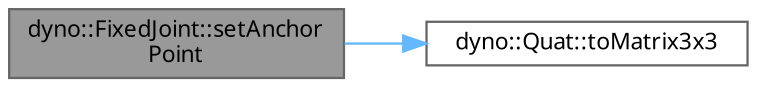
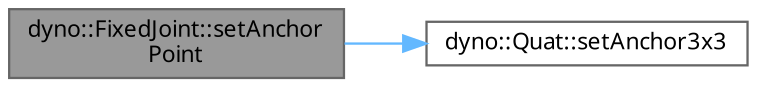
(587, 44) -> (587, 44)
